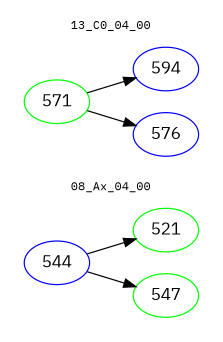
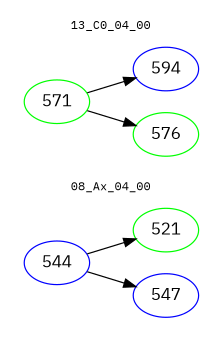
(166, 134) -> (166, 134)
(166, 296) -> (166, 296)
